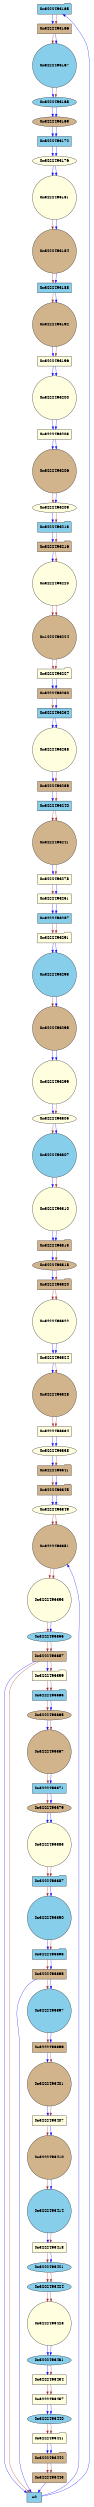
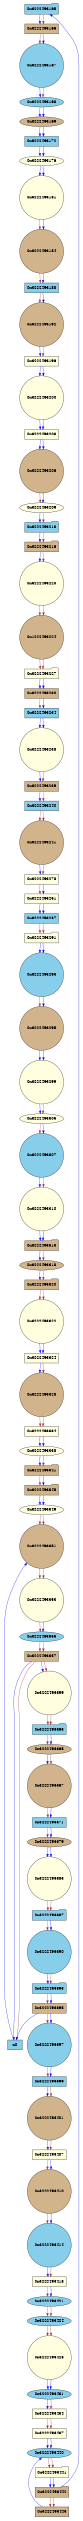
(89, 1266) -> (79, 1250)
(49, 1676) -> (49, 1693)
(49, 2047) -> (49, 2082)
(43, 2487) -> (29, 2484)
